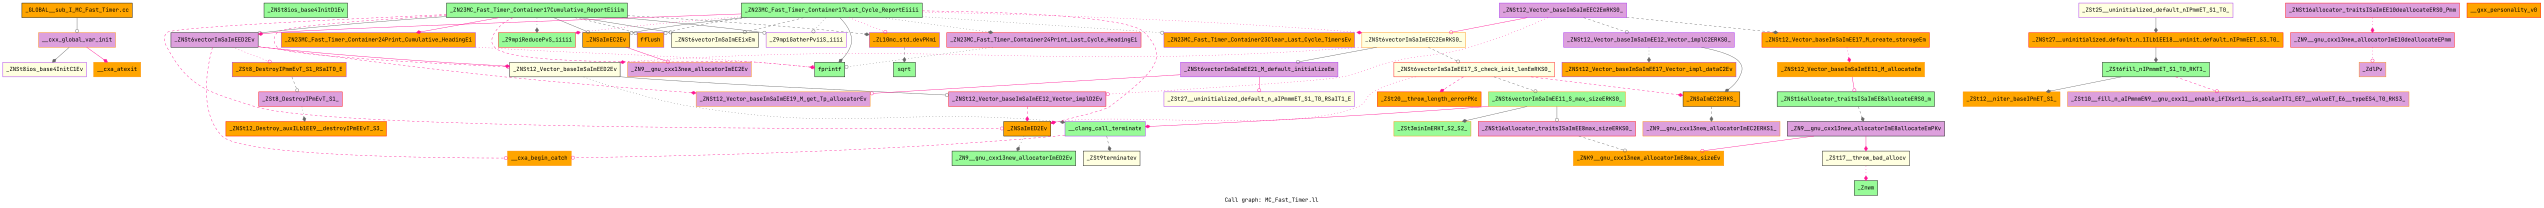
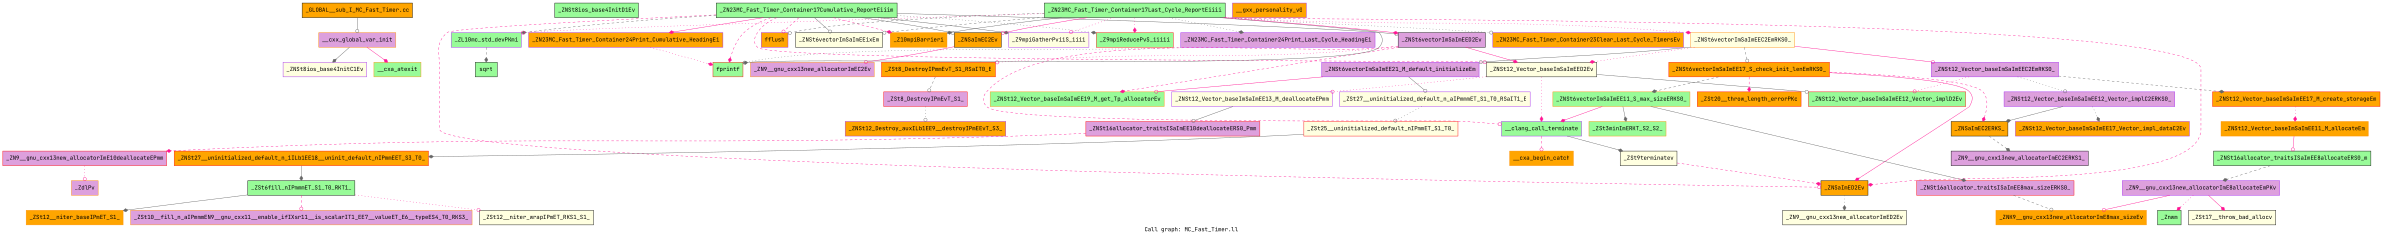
(2156, 10) -> (1381, 129)
(2504, 10) -> (1269, 10)
(2372, 23) -> (629, 141)
(605, 24) -> (791, 24)
(820, 24) -> (1093, 25)
(677, 25) -> (1046, 25)
(1490, 25) -> (1863, 54)
(1604, 25) -> (2040, 84)
(710, 26) -> (938, 24)
(904, 40) -> (486, 40)
none -> (919, 40)
(1044, 40) -> (1278, 40)
(614, 62) -> (745, 32)
(117, 70) -> (397, 70)
(289, 70) -> (938, 70)
(830, 70) -> (728, 70)
(1474, 70) -> (1749, 70)
(1259, 82) -> (1414, 81)
(1514, 84) -> (1685, 84)
(783, 99) -> (1077, 99)
(1027, 99) -> (1887, 99)
none -> (1252, 99)
(303, 112) -> (925, 112)
(1027, 112) -> (1747, 173)
(1557, 112) -> (1806, 143)
none -> (1409, 113)
(819, 118) -> (1542, 97)
(1213, 121) -> (1971, 94)
(306, 129) -> (925, 129)
(1711, 129) -> (2020, 158)
(1866, 129) -> (2201, 188)
(1108, 141) -> (1593, 143)
(316, 153) -> (1024, 114)
(1014, 158) -> (1844, 218)
(1866, 171) -> (2187, 201)
none -> (537, 218)
